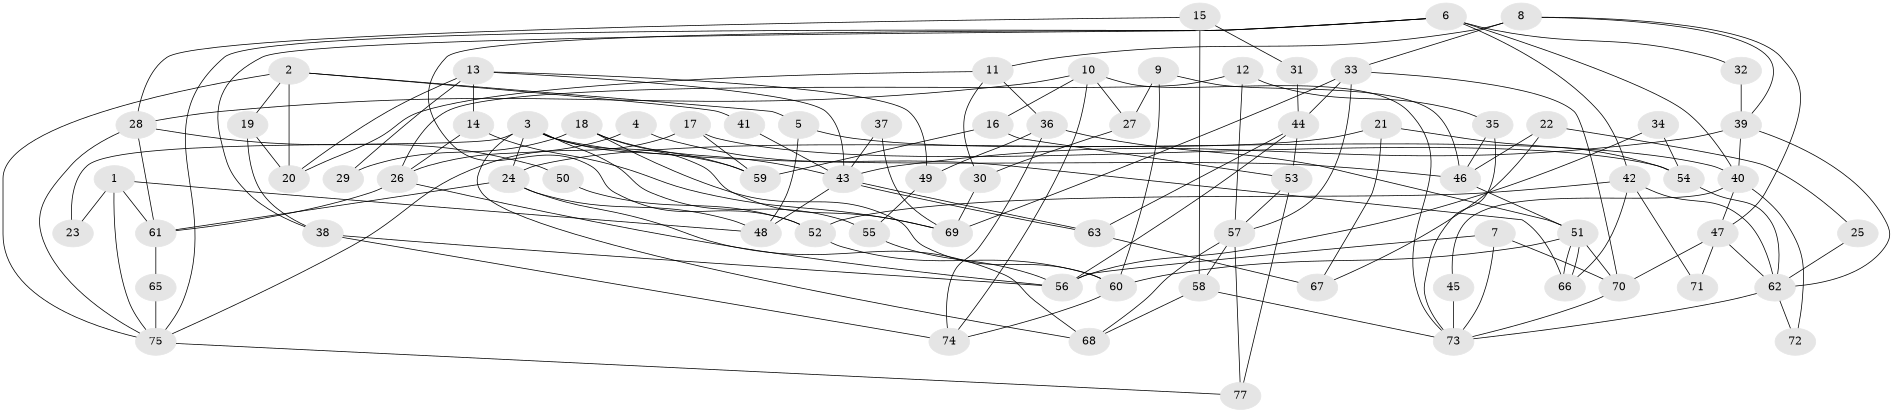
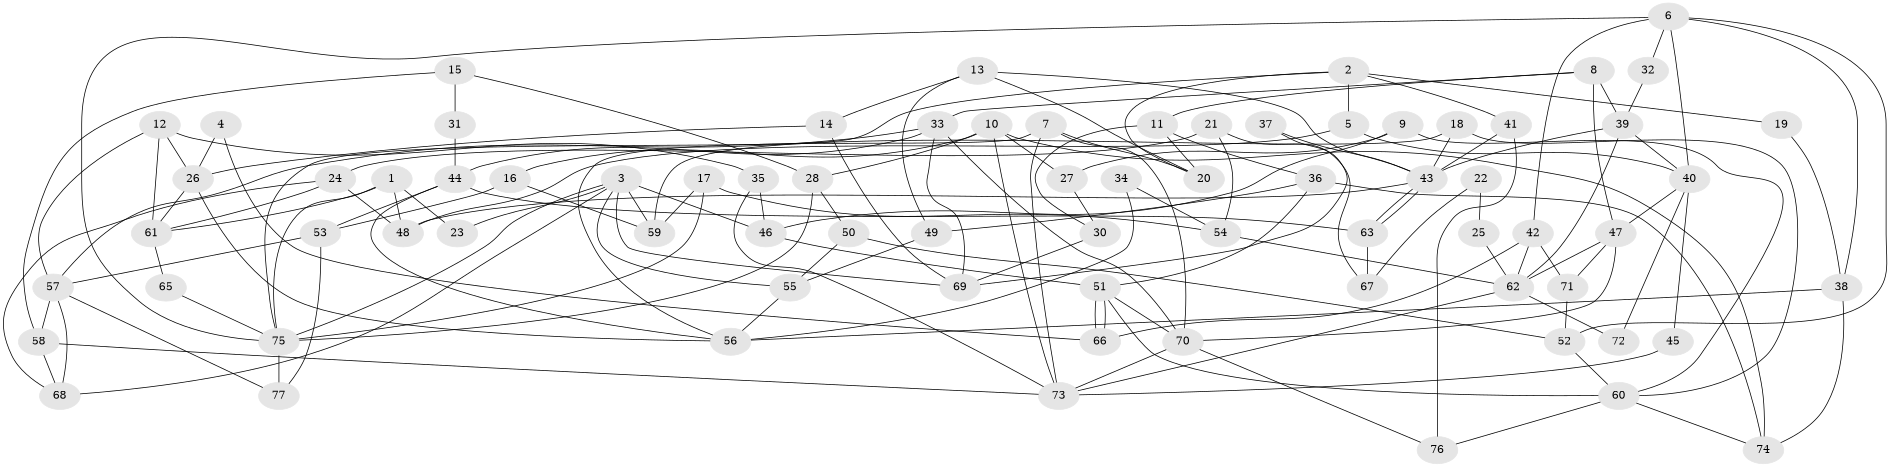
(268, 152) -> (1125, 152)
(518, 152) -> (453, 265)
(1491, 160) -> none
(146, 177) -> (156, 179)
(343, 179) -> none
(1219, 197) -> (1566, 320)
none -> (819, 260)
none -> (1437, 450)
